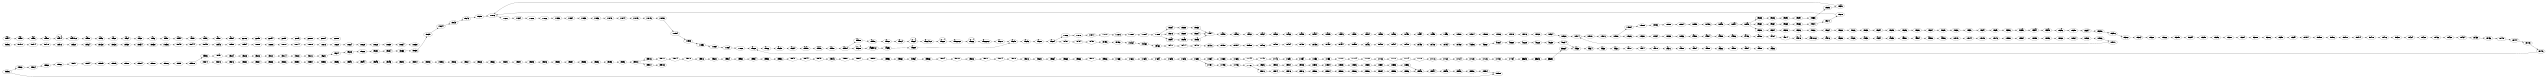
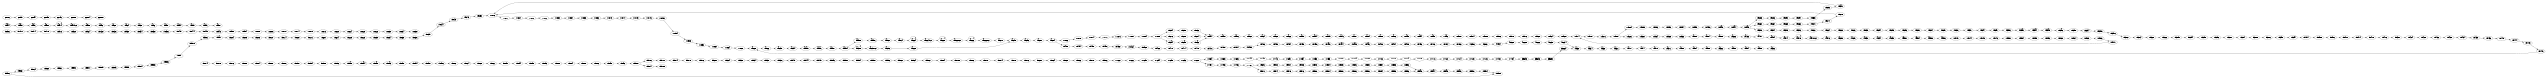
(231, 39) -> none
